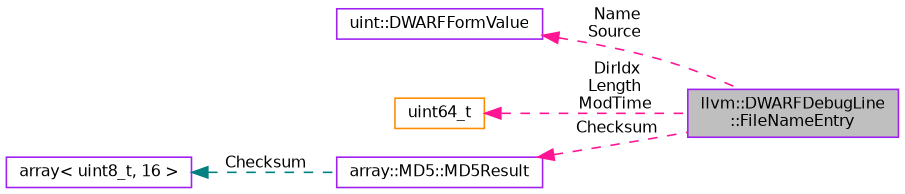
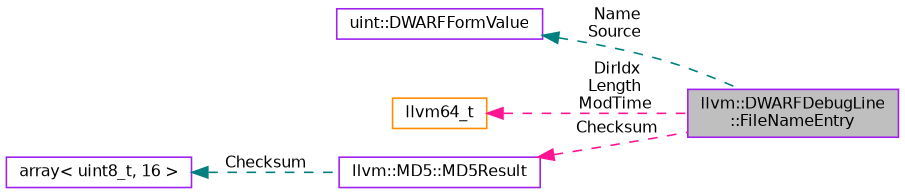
(651, 57) -> (651, 57)
(440, 113) -> (440, 113)
(440, 172) -> (440, 172)
